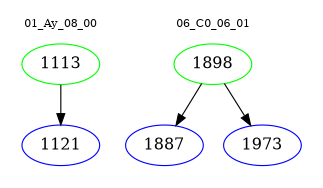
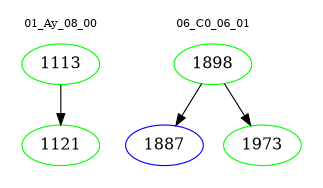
(61, 145) -> (61, 145)
(262, 145) -> (262, 145)
